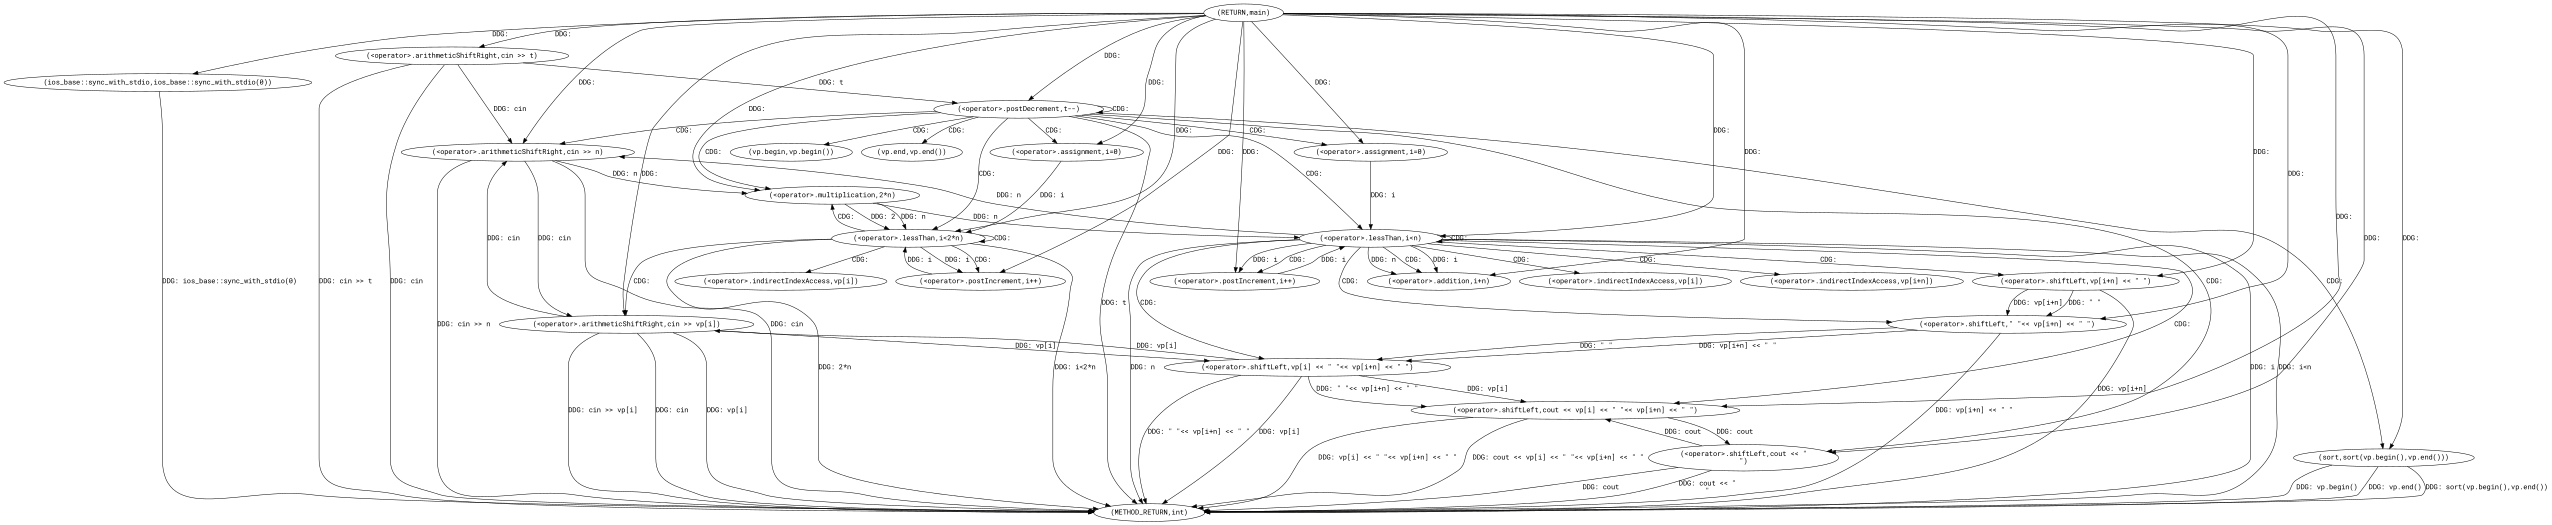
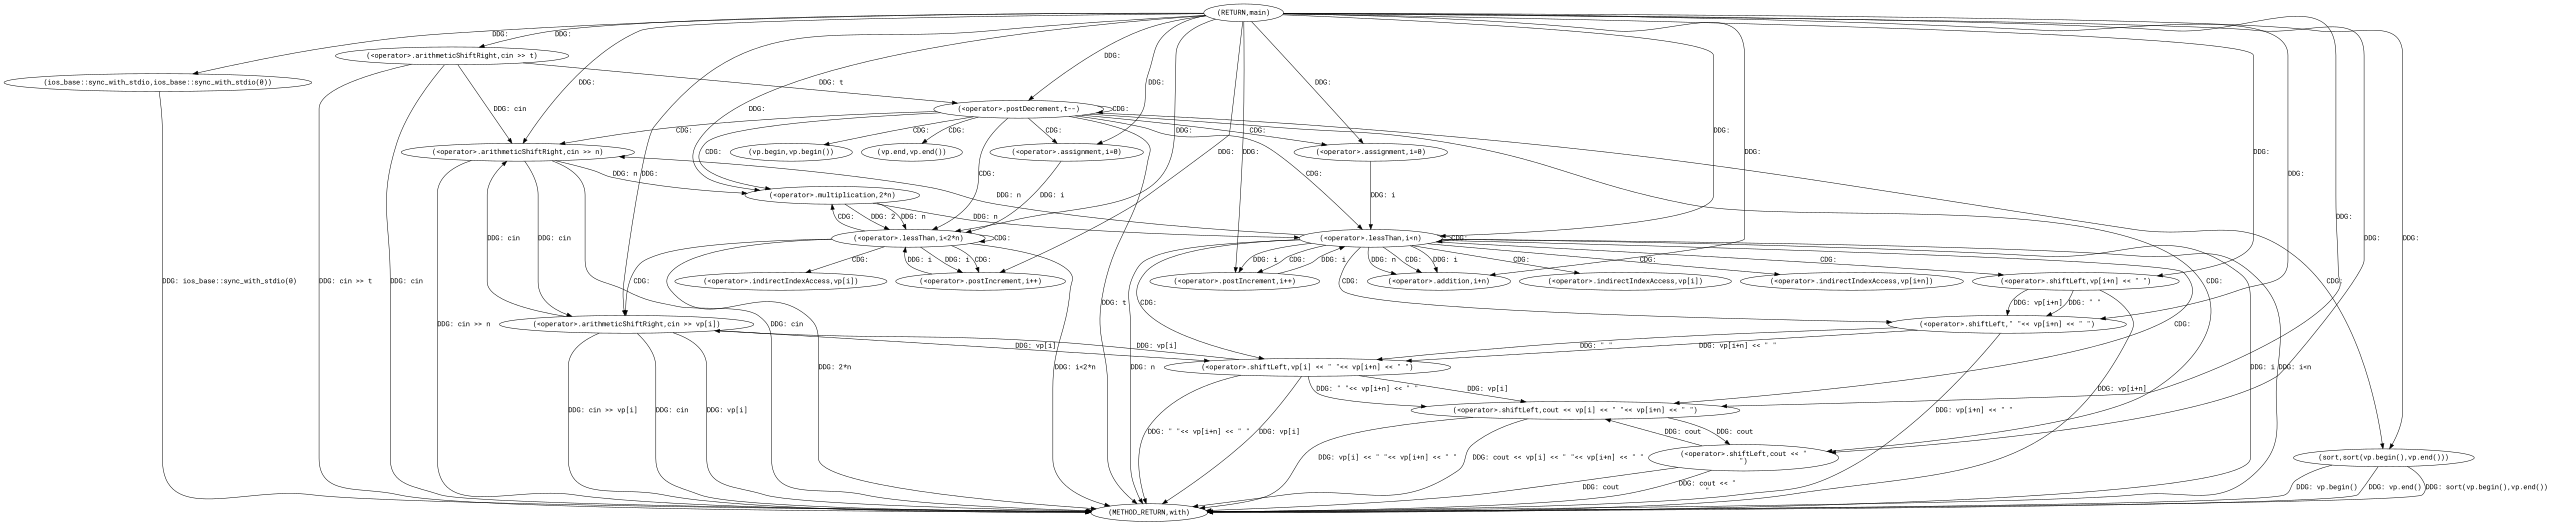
(1149, 513) -> (1149, 513)
